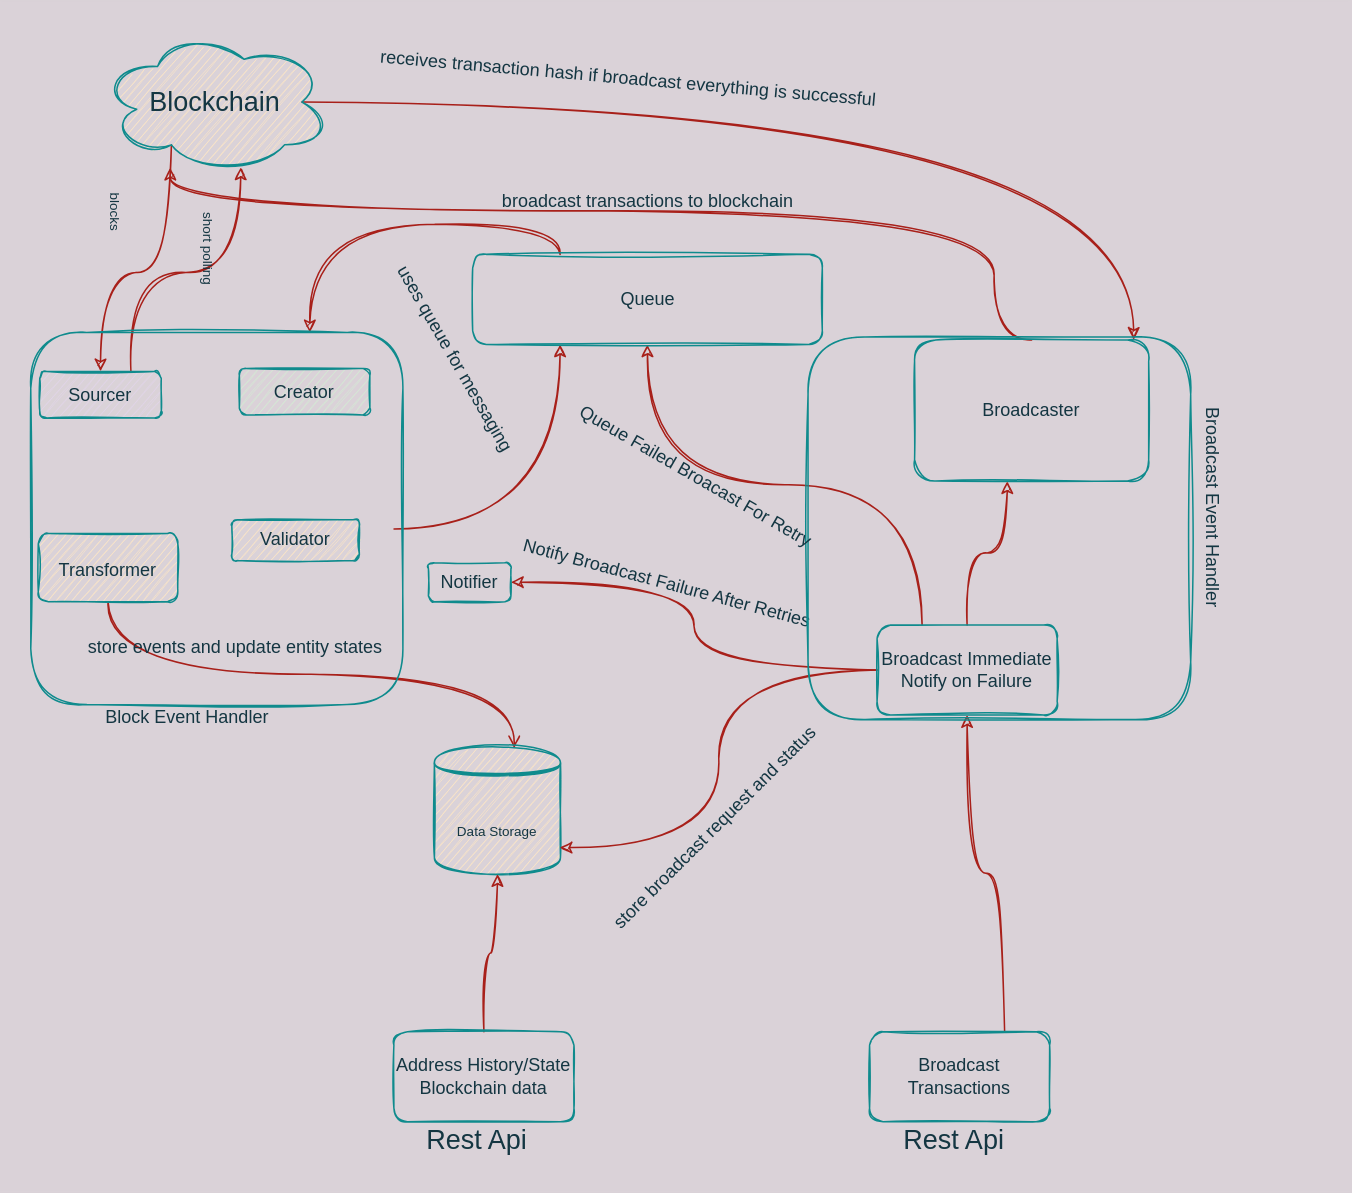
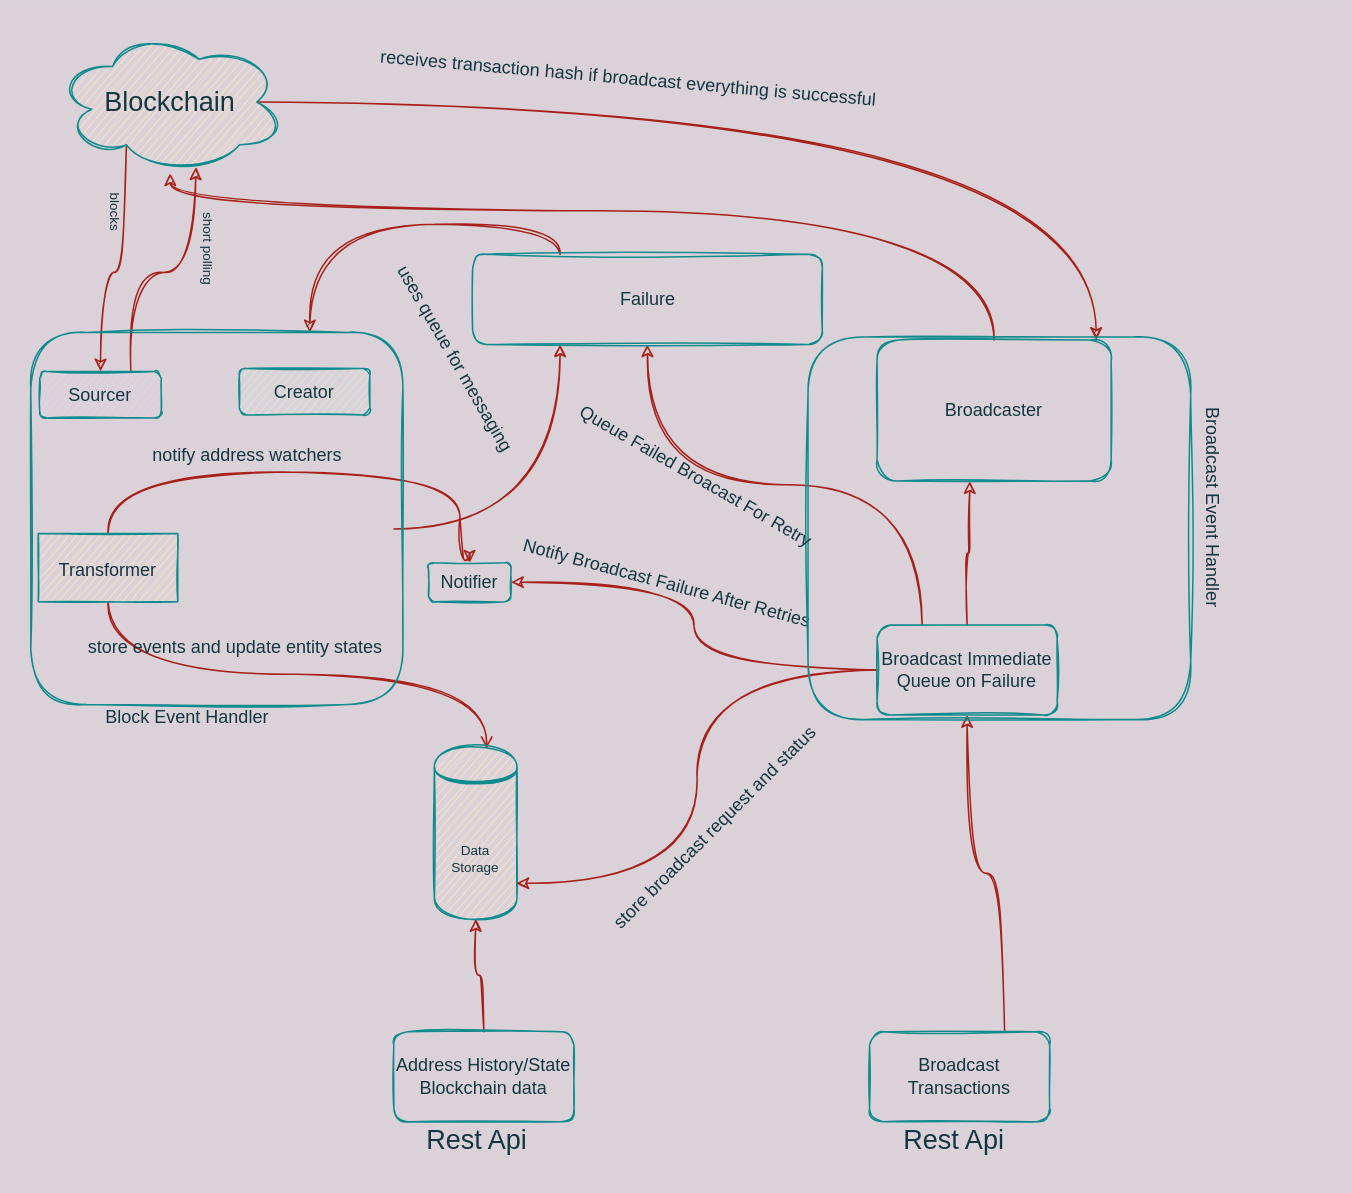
(215, 102) -> (170, 102)
(647, 202) -> none
(648, 299) -> (648, 299)
(1031, 410) -> (994, 410)
none -> (247, 455)
none -> (306, 472)
(296, 540) -> none
(108, 567) -> (108, 567)
(967, 670) -> (967, 670)
(497, 810) -> (476, 833)
